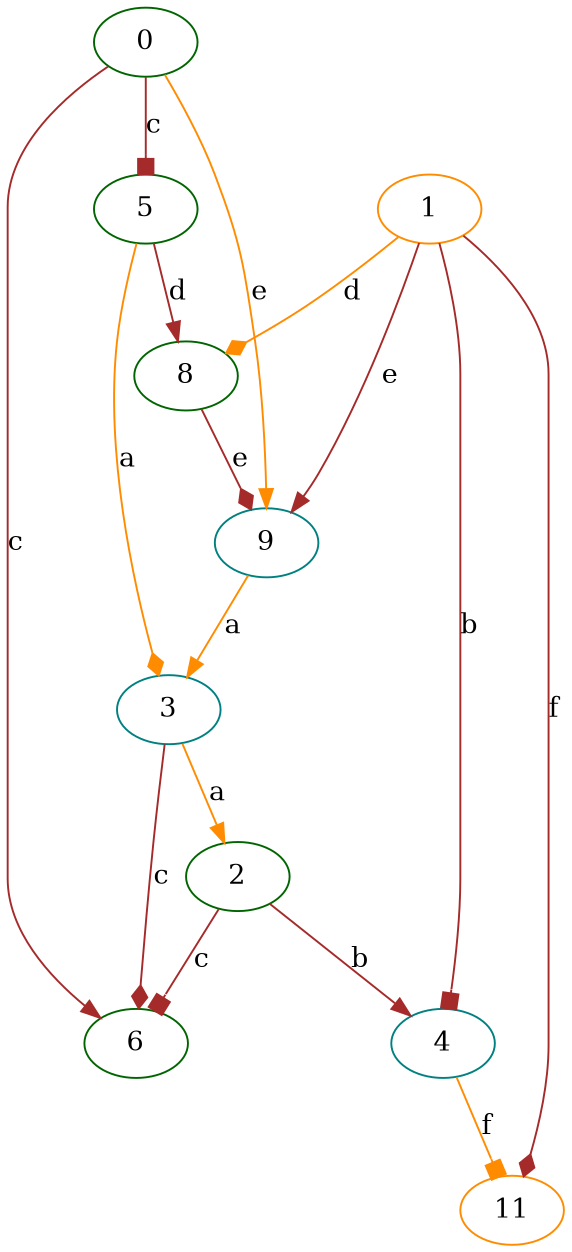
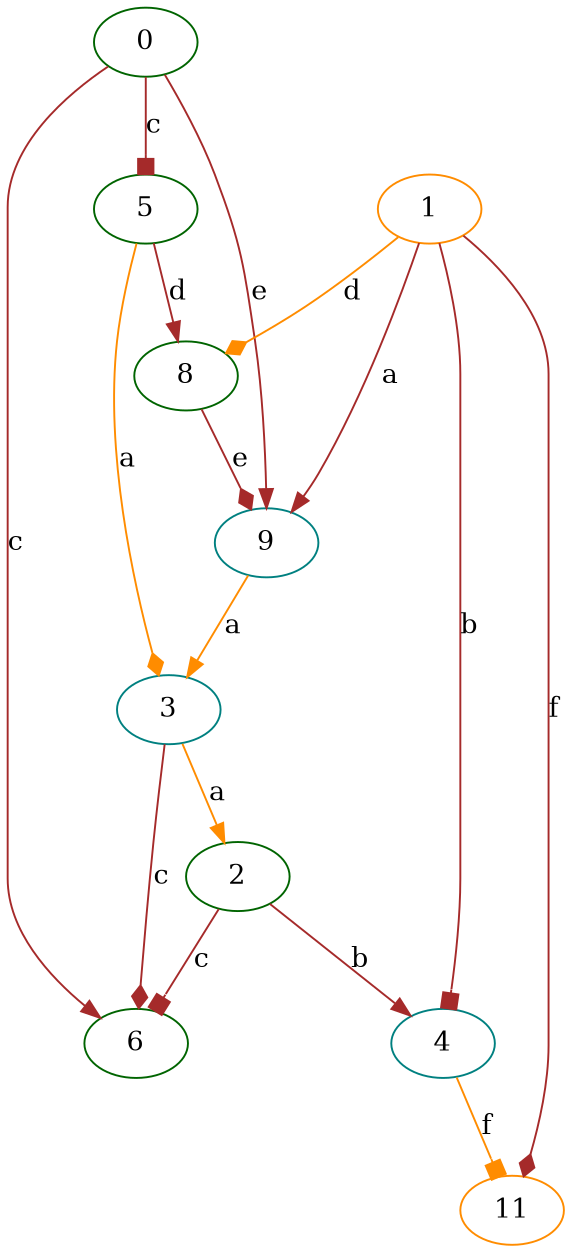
(245, 274) -> (245, 274)
(390, 376) -> (390, 376)
